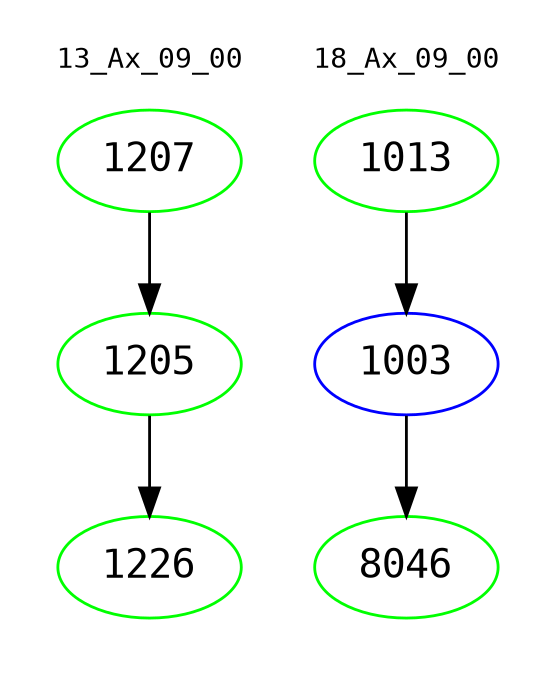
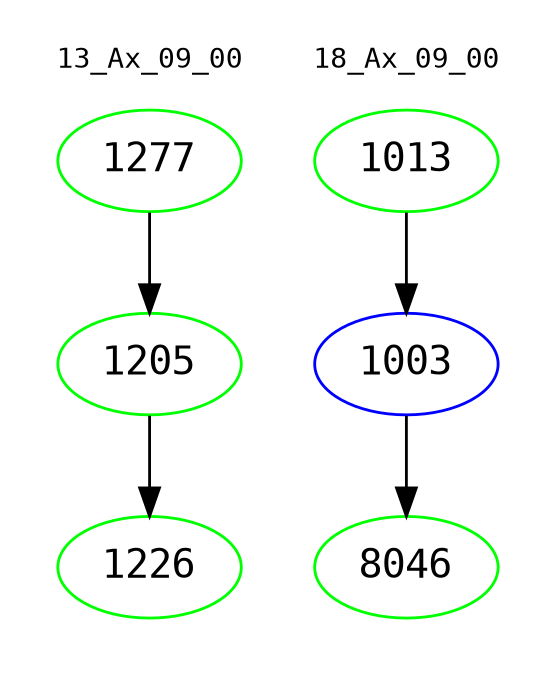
(150, 161) -> (150, 161)
